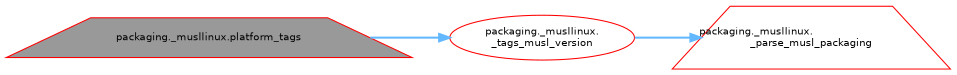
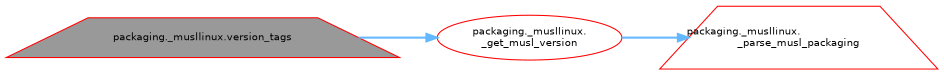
(209, 38) -> (203, 38)
(542, 38) -> (530, 38)
